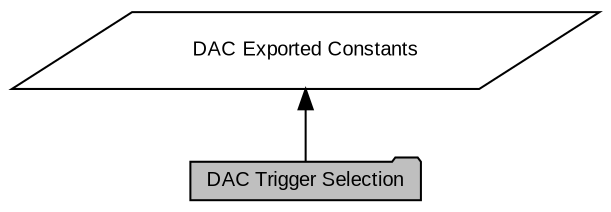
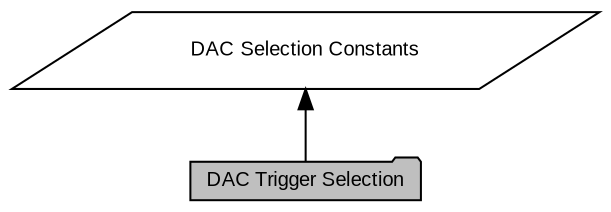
(306, 51) -> (306, 51)
